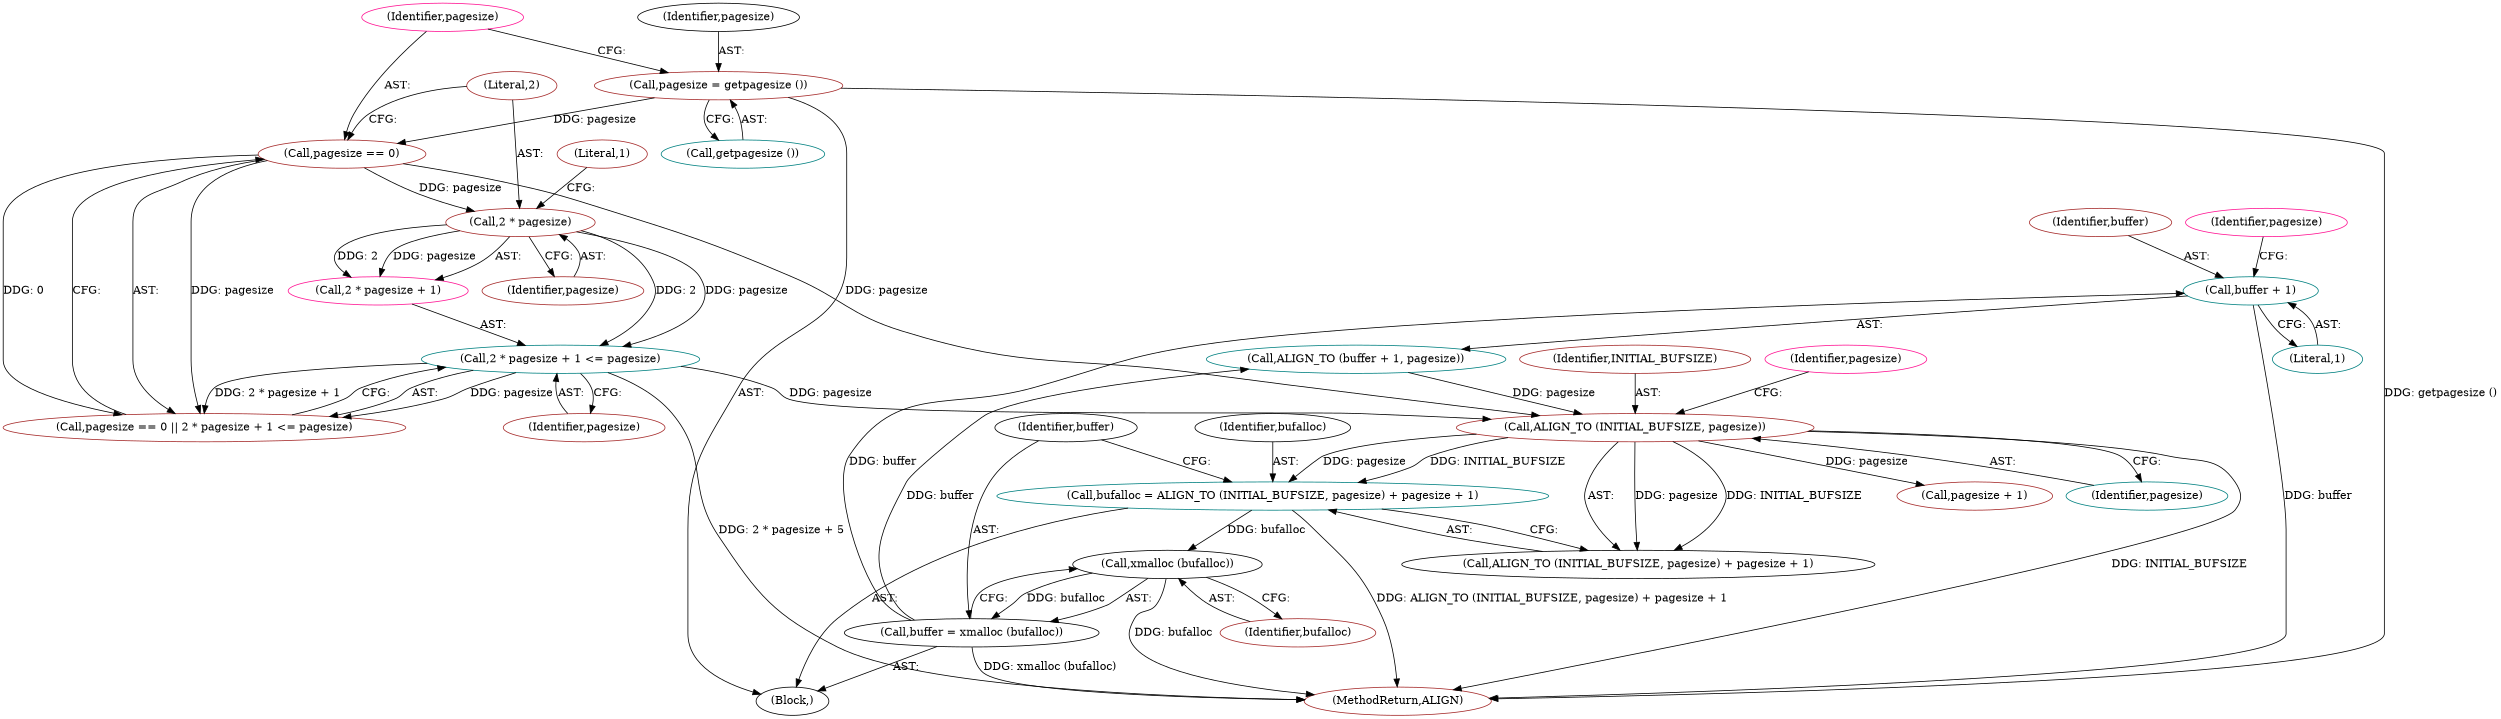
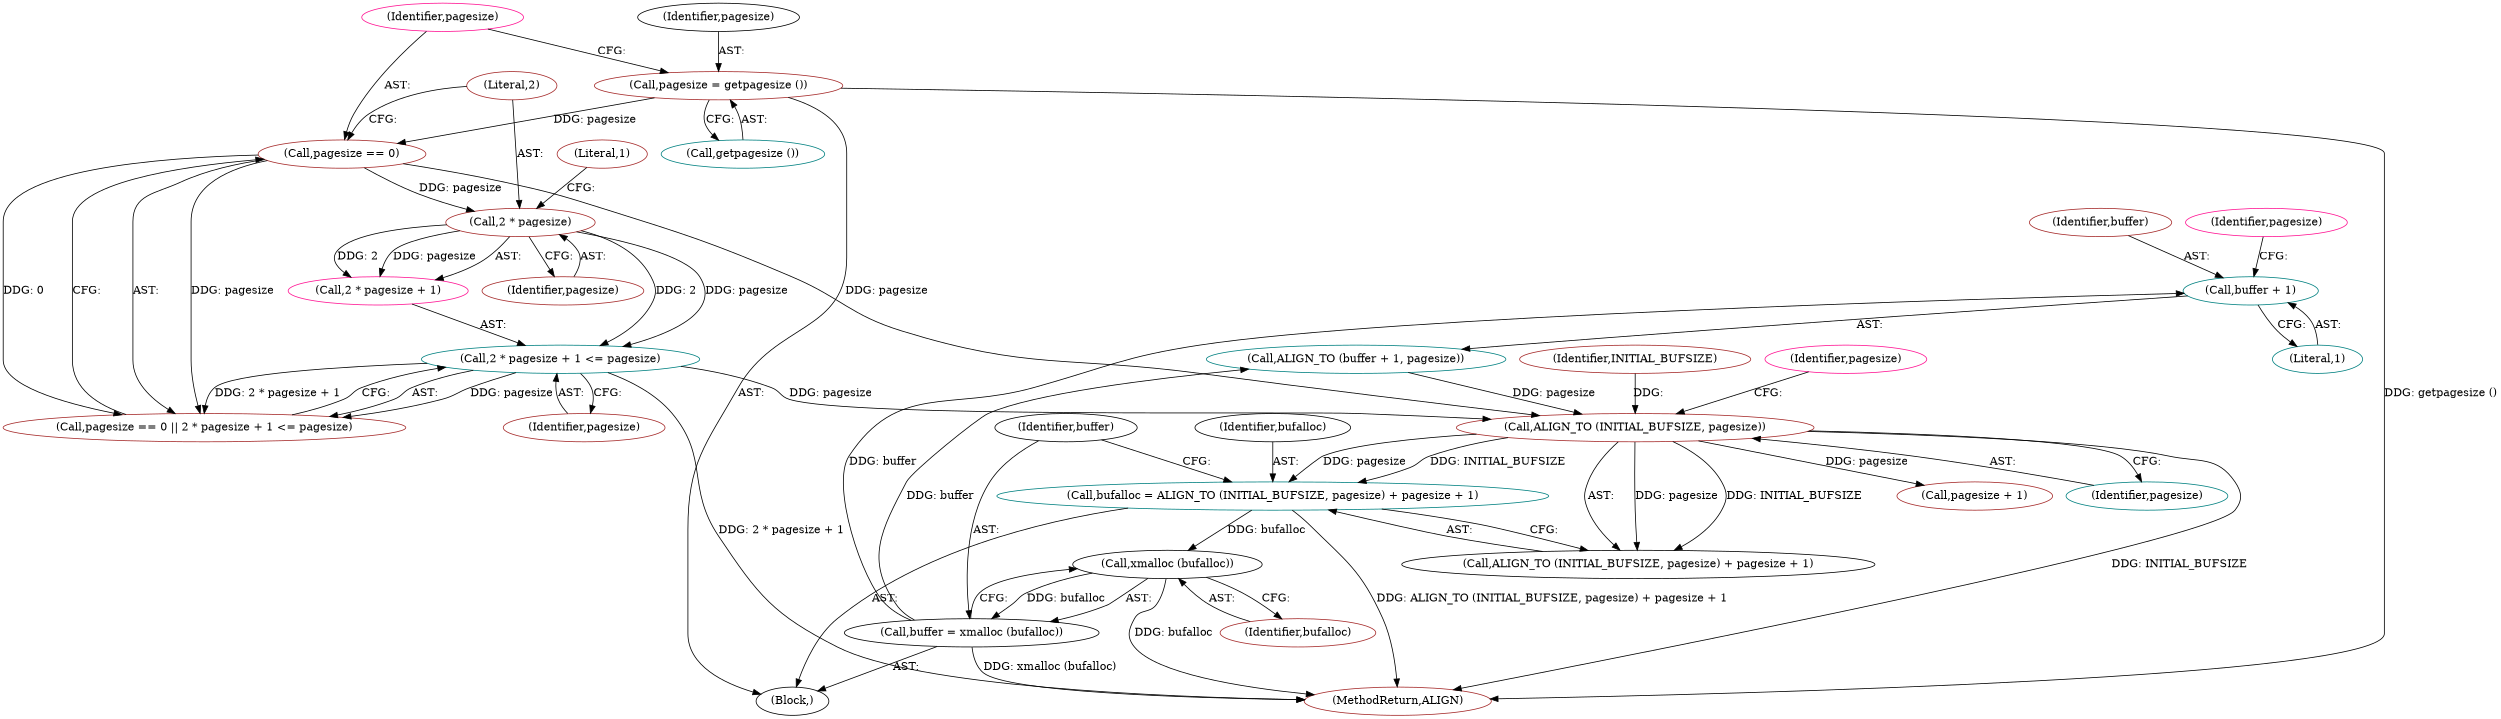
(1650, 393) -> (1650, 393)
(781, 530) -> (781, 530)
(2060, 672) -> none
